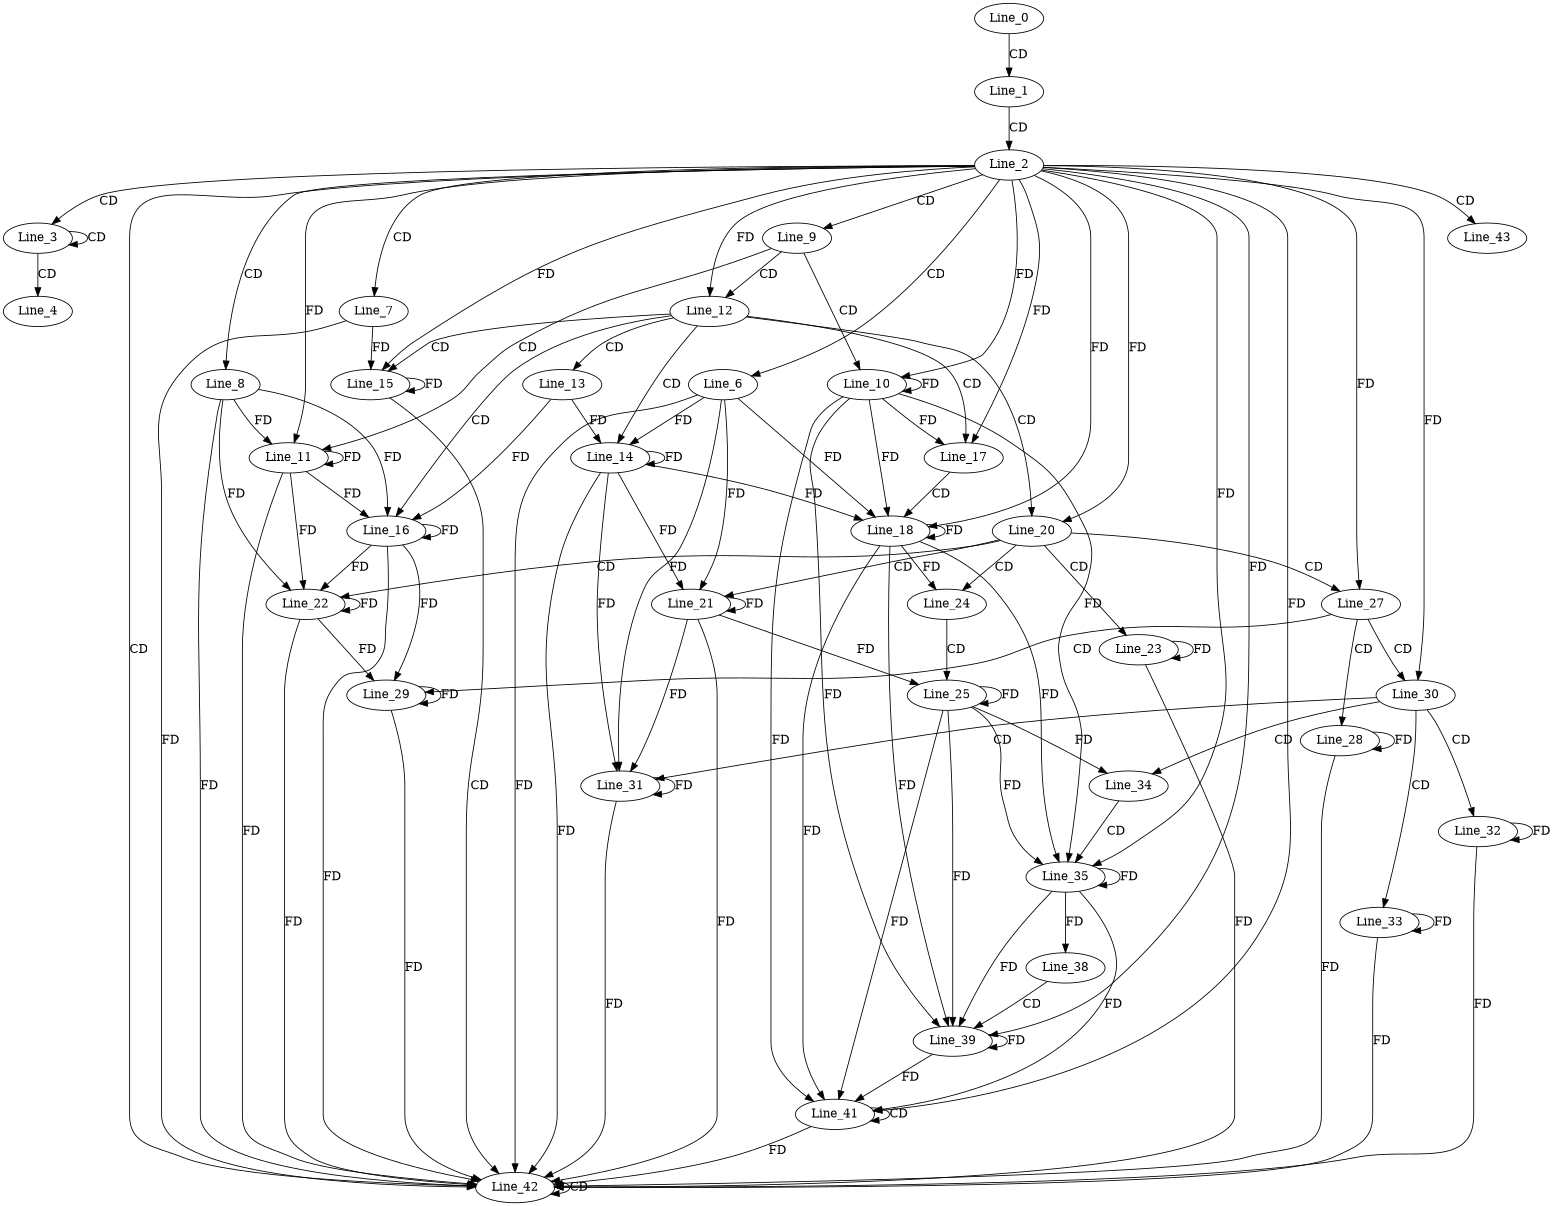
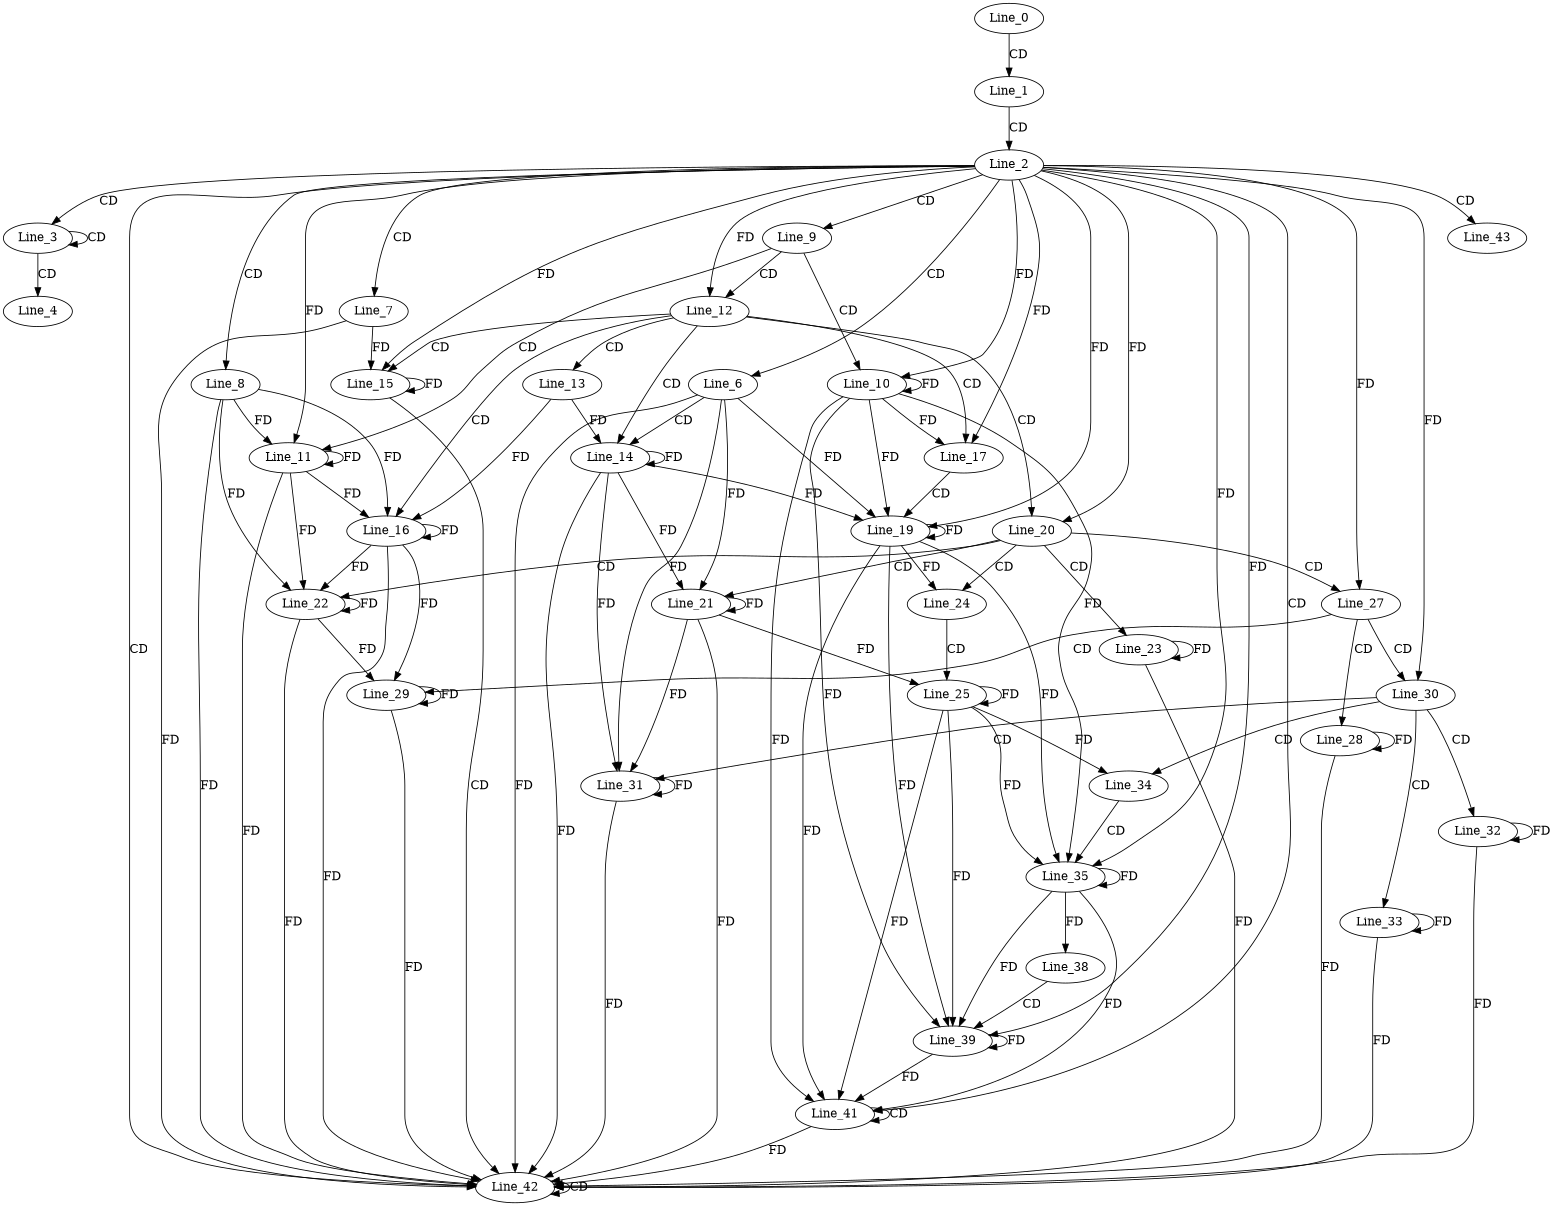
(683, 421) -> (683, 421)
(890, 531) -> (890, 531)
(1297, 604) -> (1297, 604)
